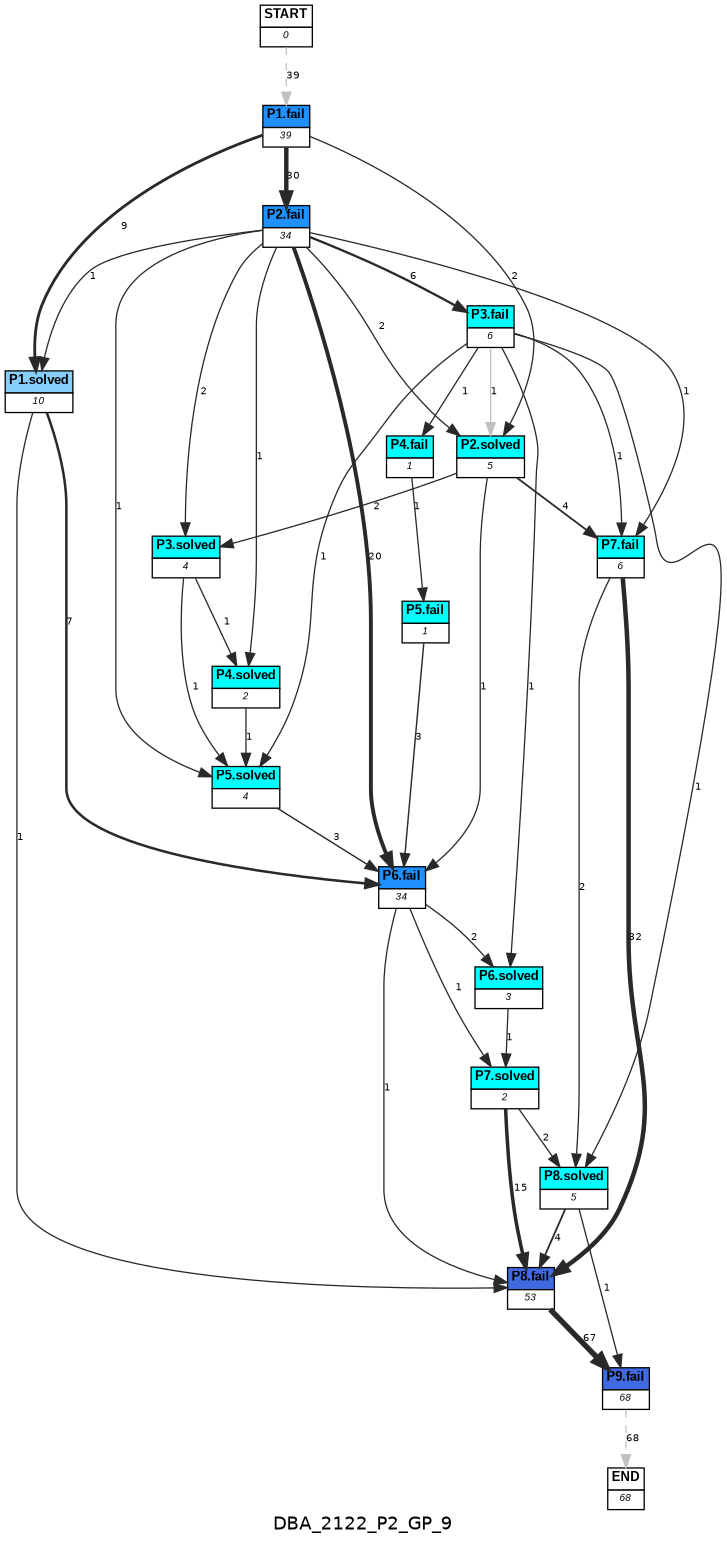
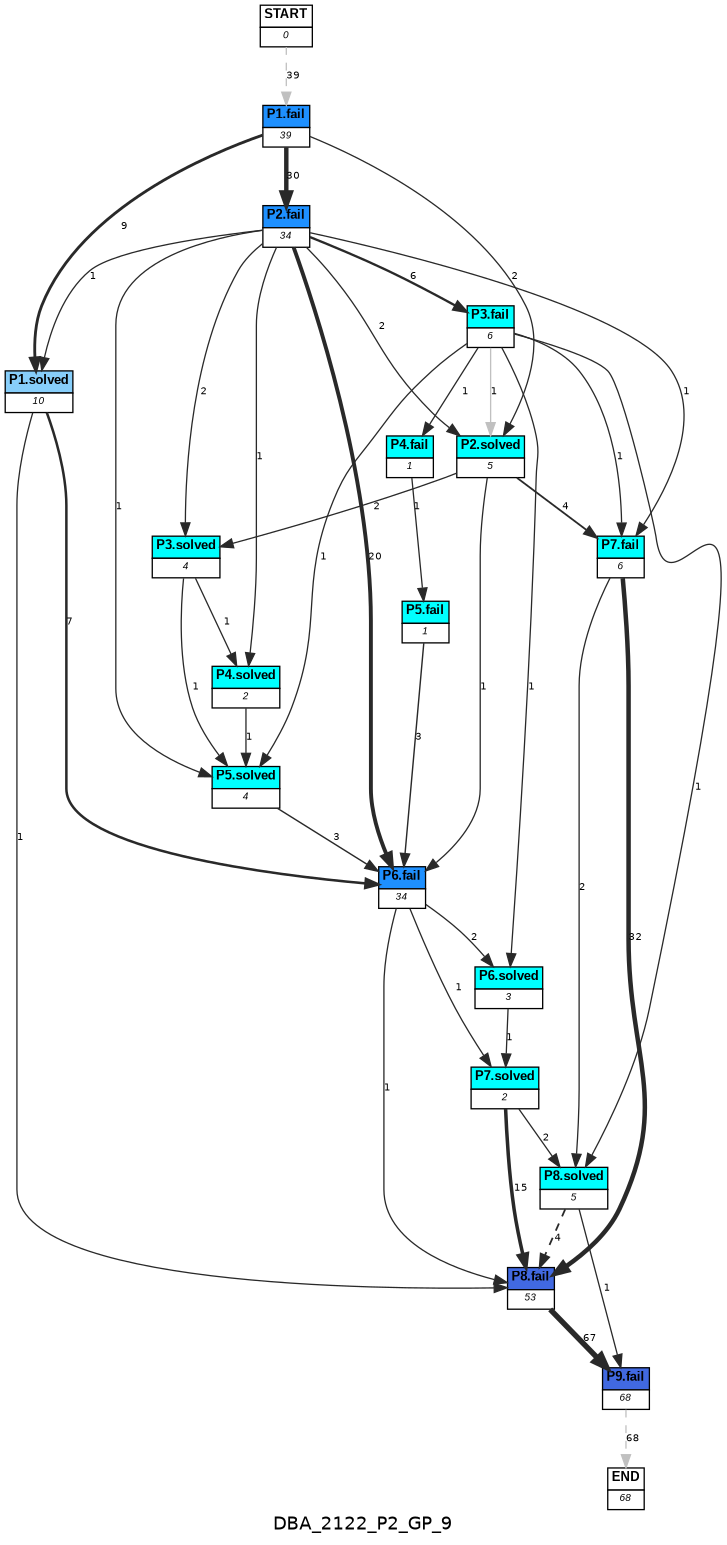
(555, 1232) -> (555, 1232)
